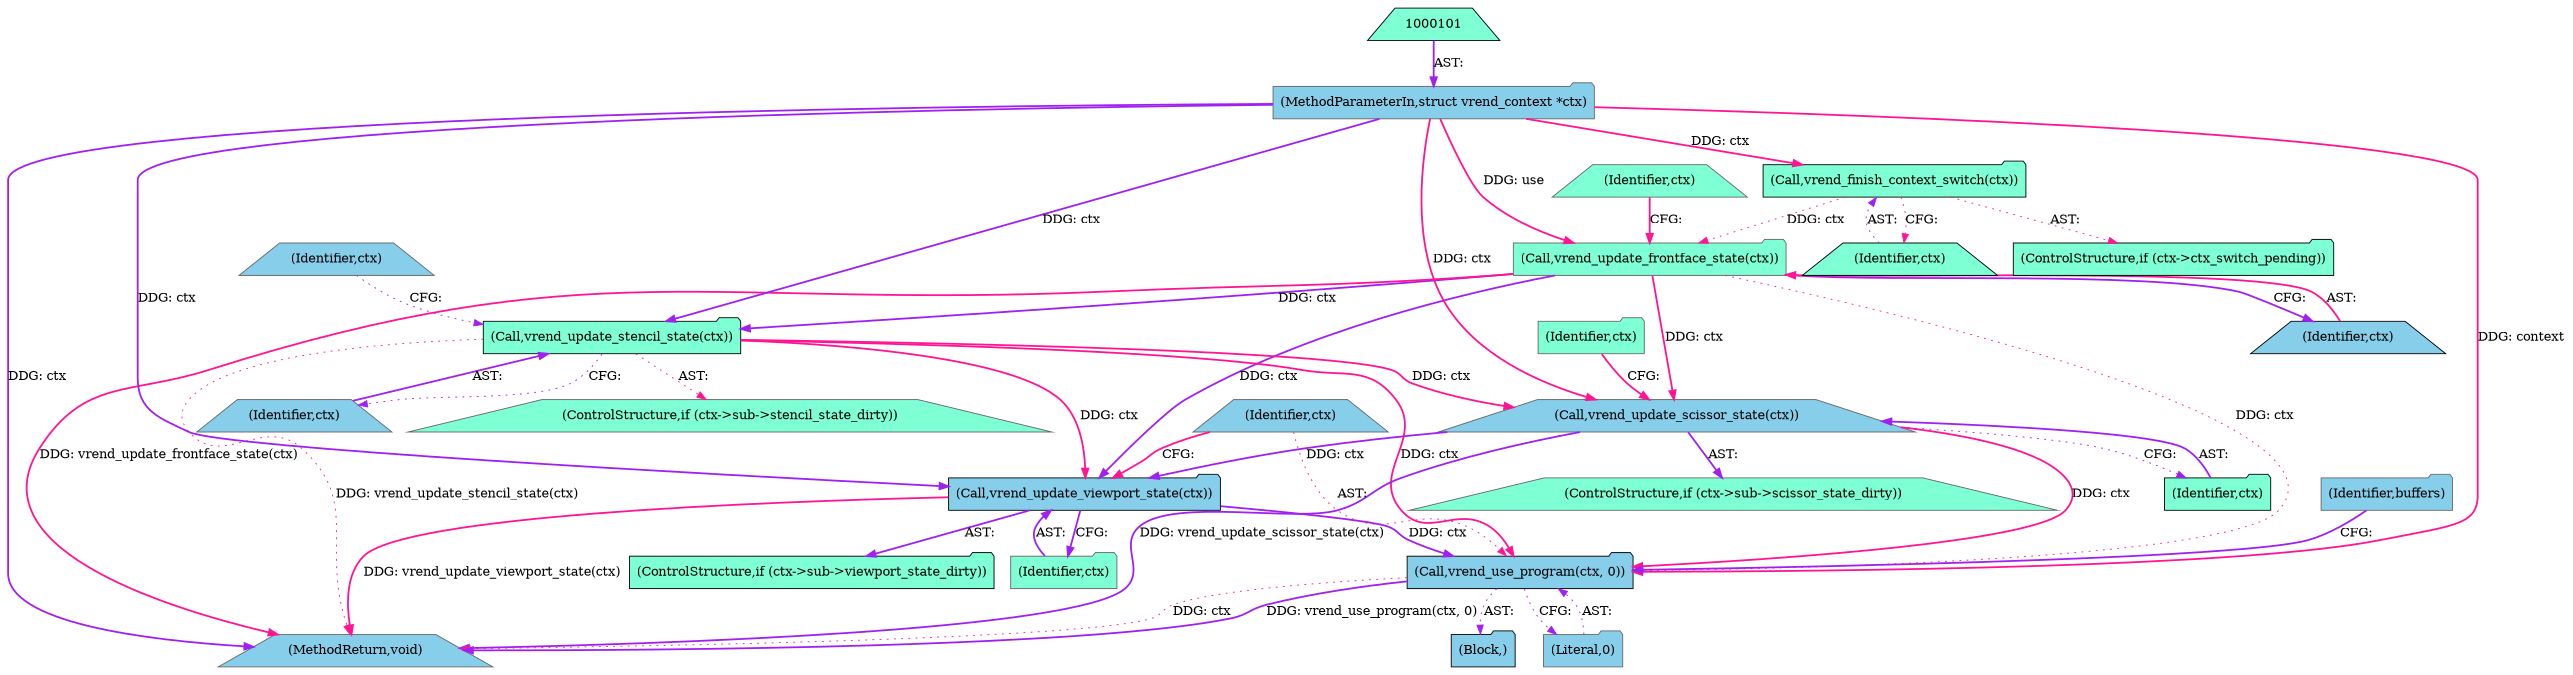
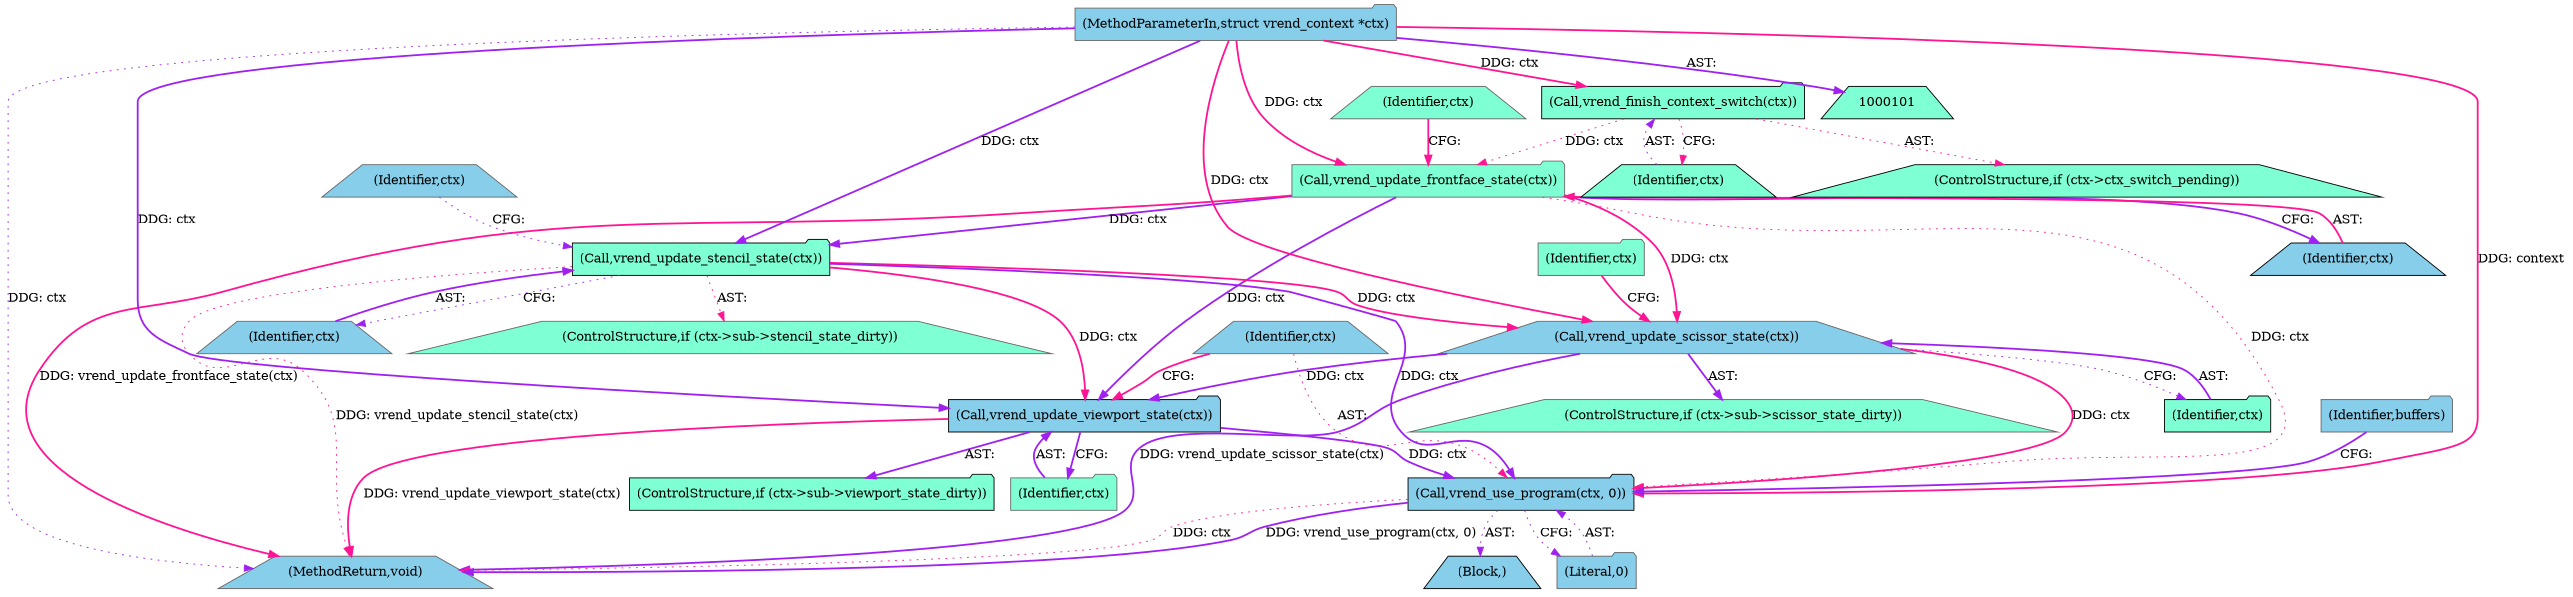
(1434, 59) -> (1616, 60)
(311, 129) -> (213, 60)
(1514, 181) -> (1294, 103)
(2174, 259) -> (2087, 181)
(1193, 358) -> (1255, 287)
(1483, 651) -> (1482, 572)
